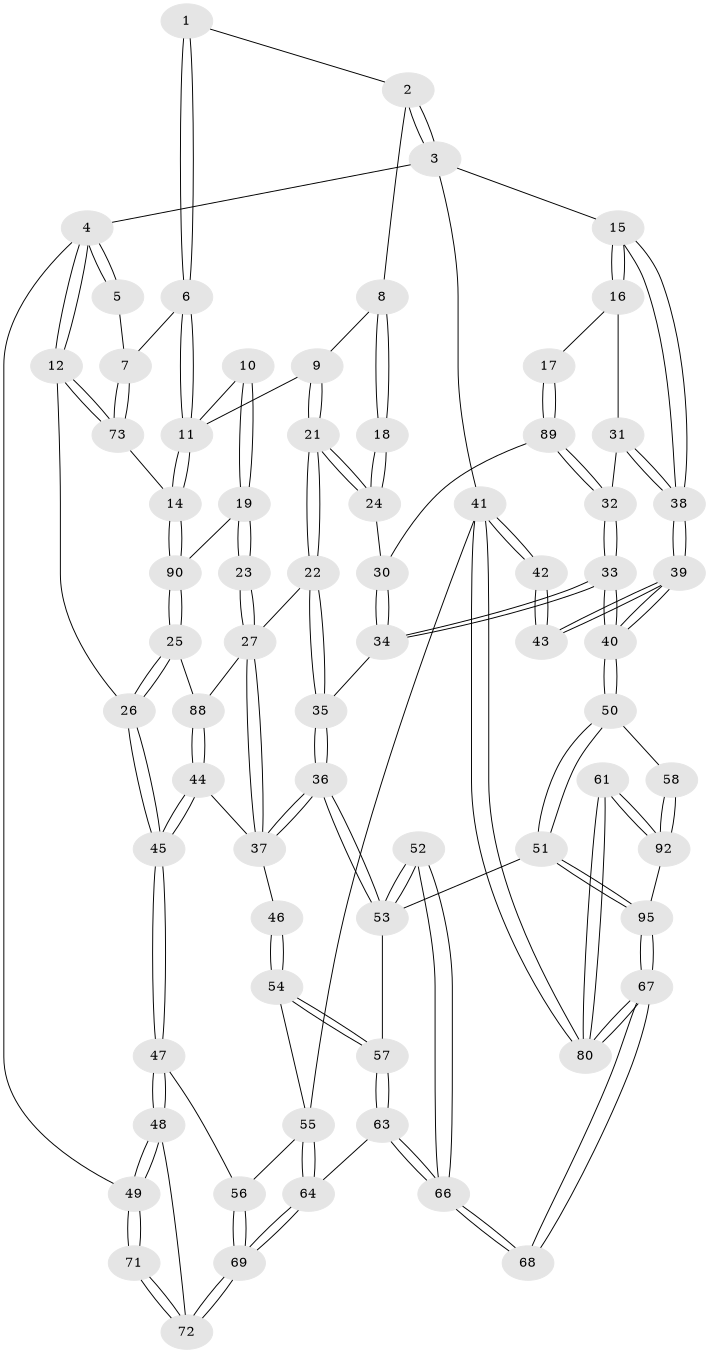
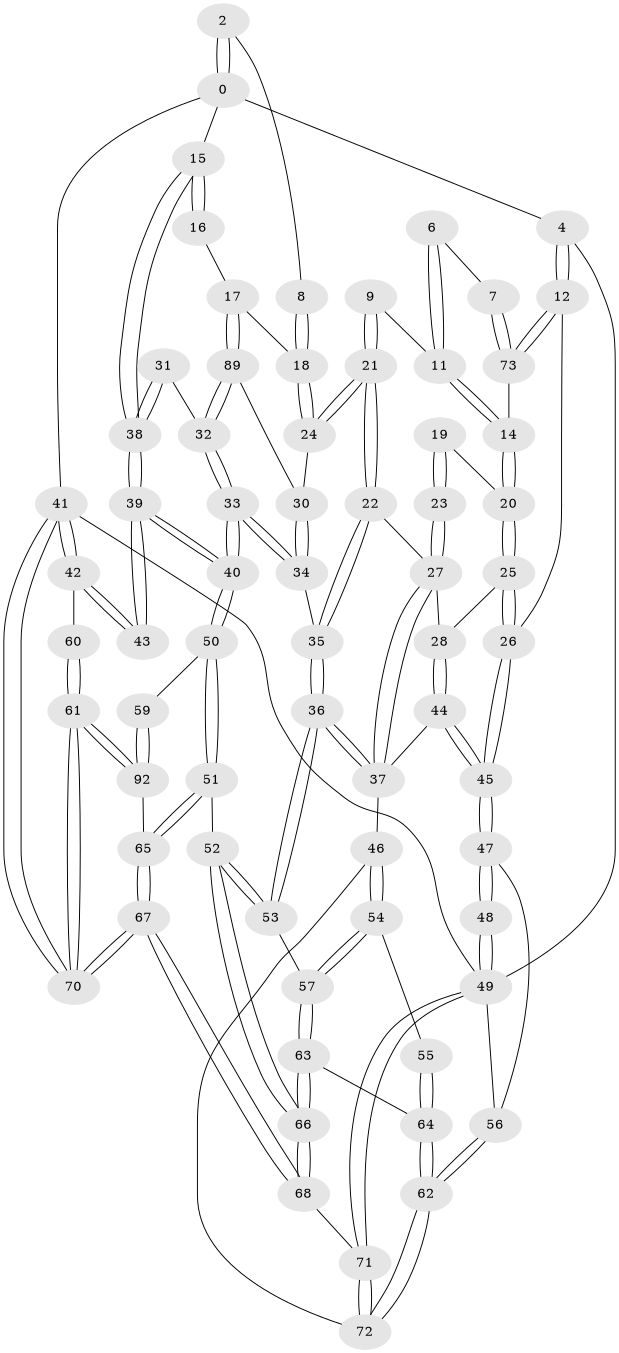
(187, 21) -> none
(435, 159) -> (223, 90)
(118, 297) -> none
none -> (267, 331)
(350, 332) -> none
(248, 366) -> none
(618, 366) -> none
(175, 573) -> (509, 504)
none -> (74, 642)
(198, 711) -> (440, 642)
(672, 780) -> (143, 711)
(374, 809) -> (287, 735)
(462, 884) -> (212, 815)
(647, 918) -> (144, 849)
(586, 1056) -> (74, 987)
(274, 1159) -> (491, 1056)
(176, 1228) -> (199, 1105)
none -> (334, 1229)
(240, 1263) -> (426, 1194)
